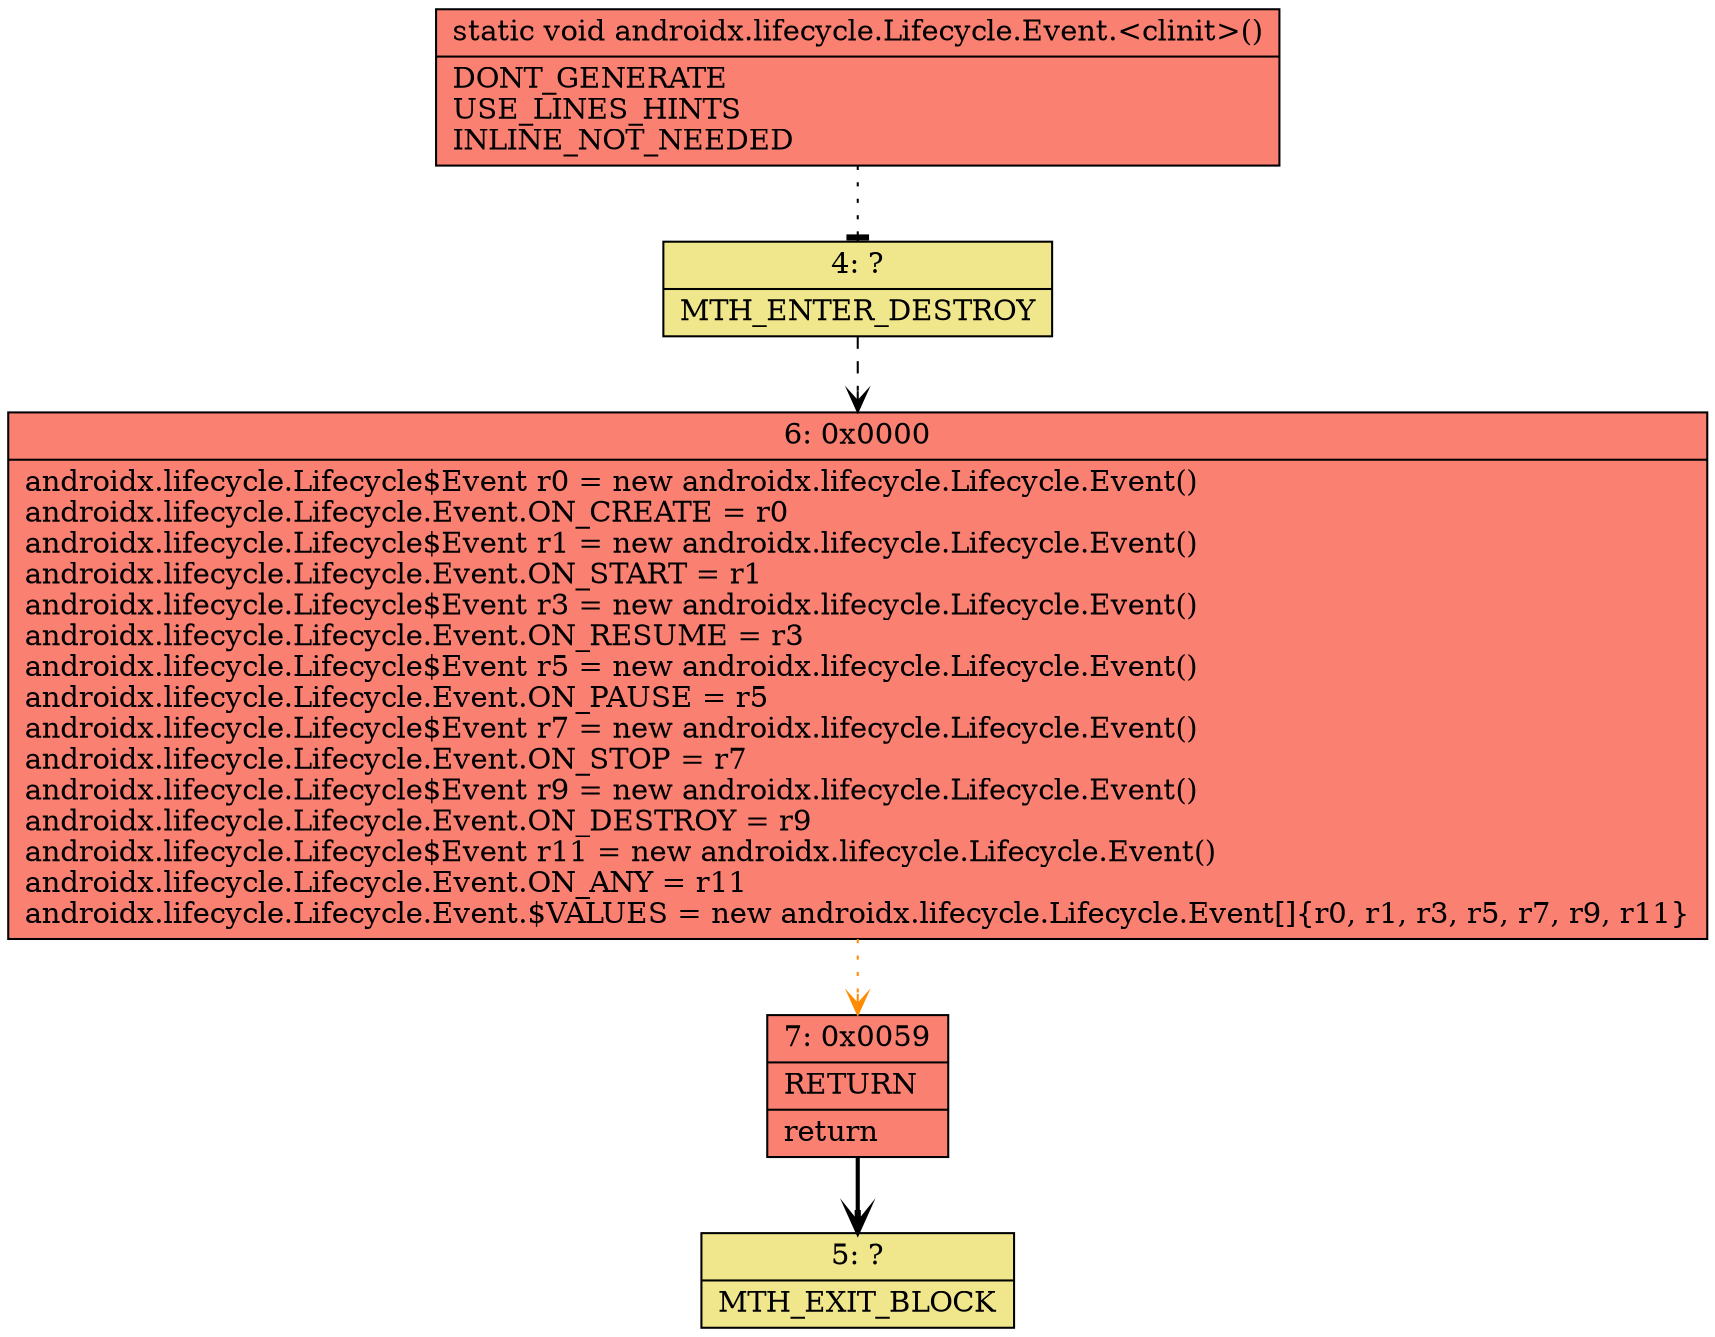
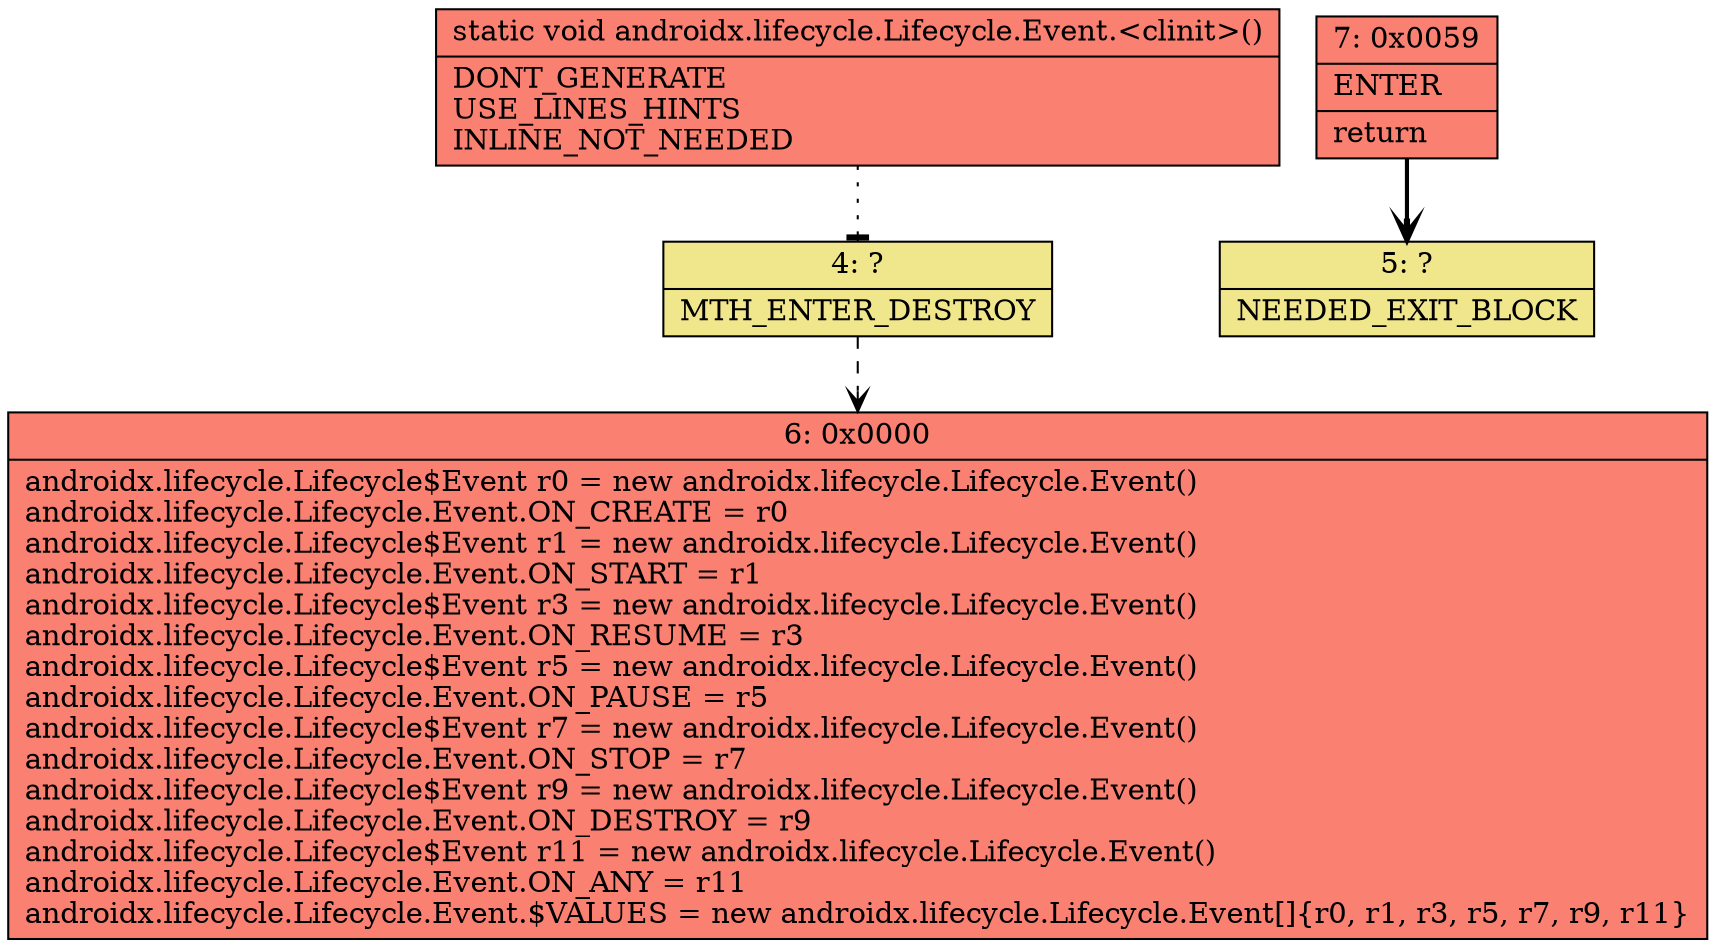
(858, 966) -> none
(851, 1085) -> (1387, 86)
(858, 1303) -> (1407, 312)
